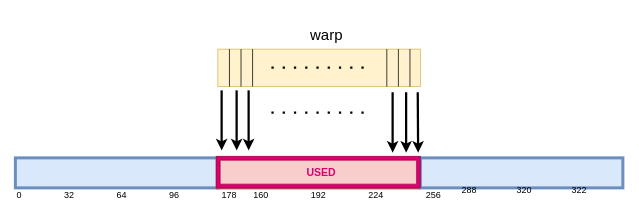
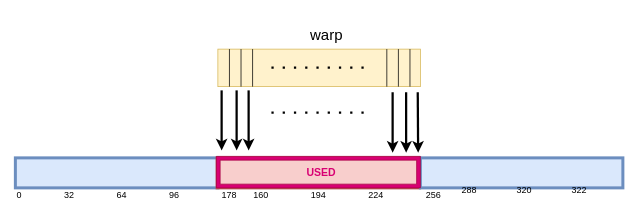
(328, 195) -> (328, 195)
